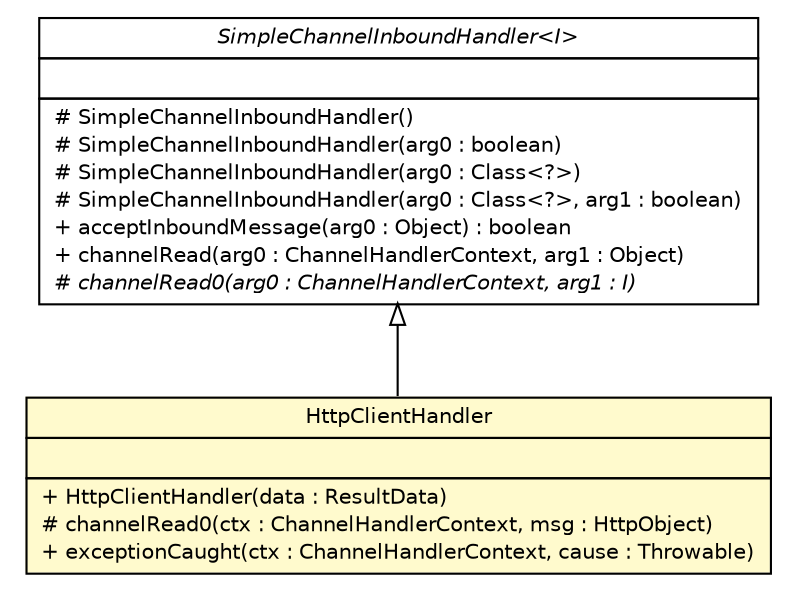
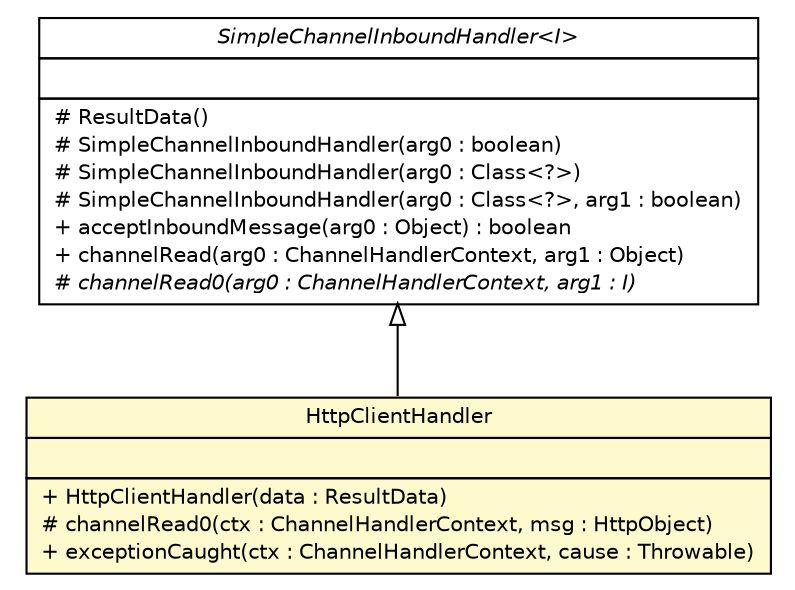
(234, 118) -> (131, 118)
